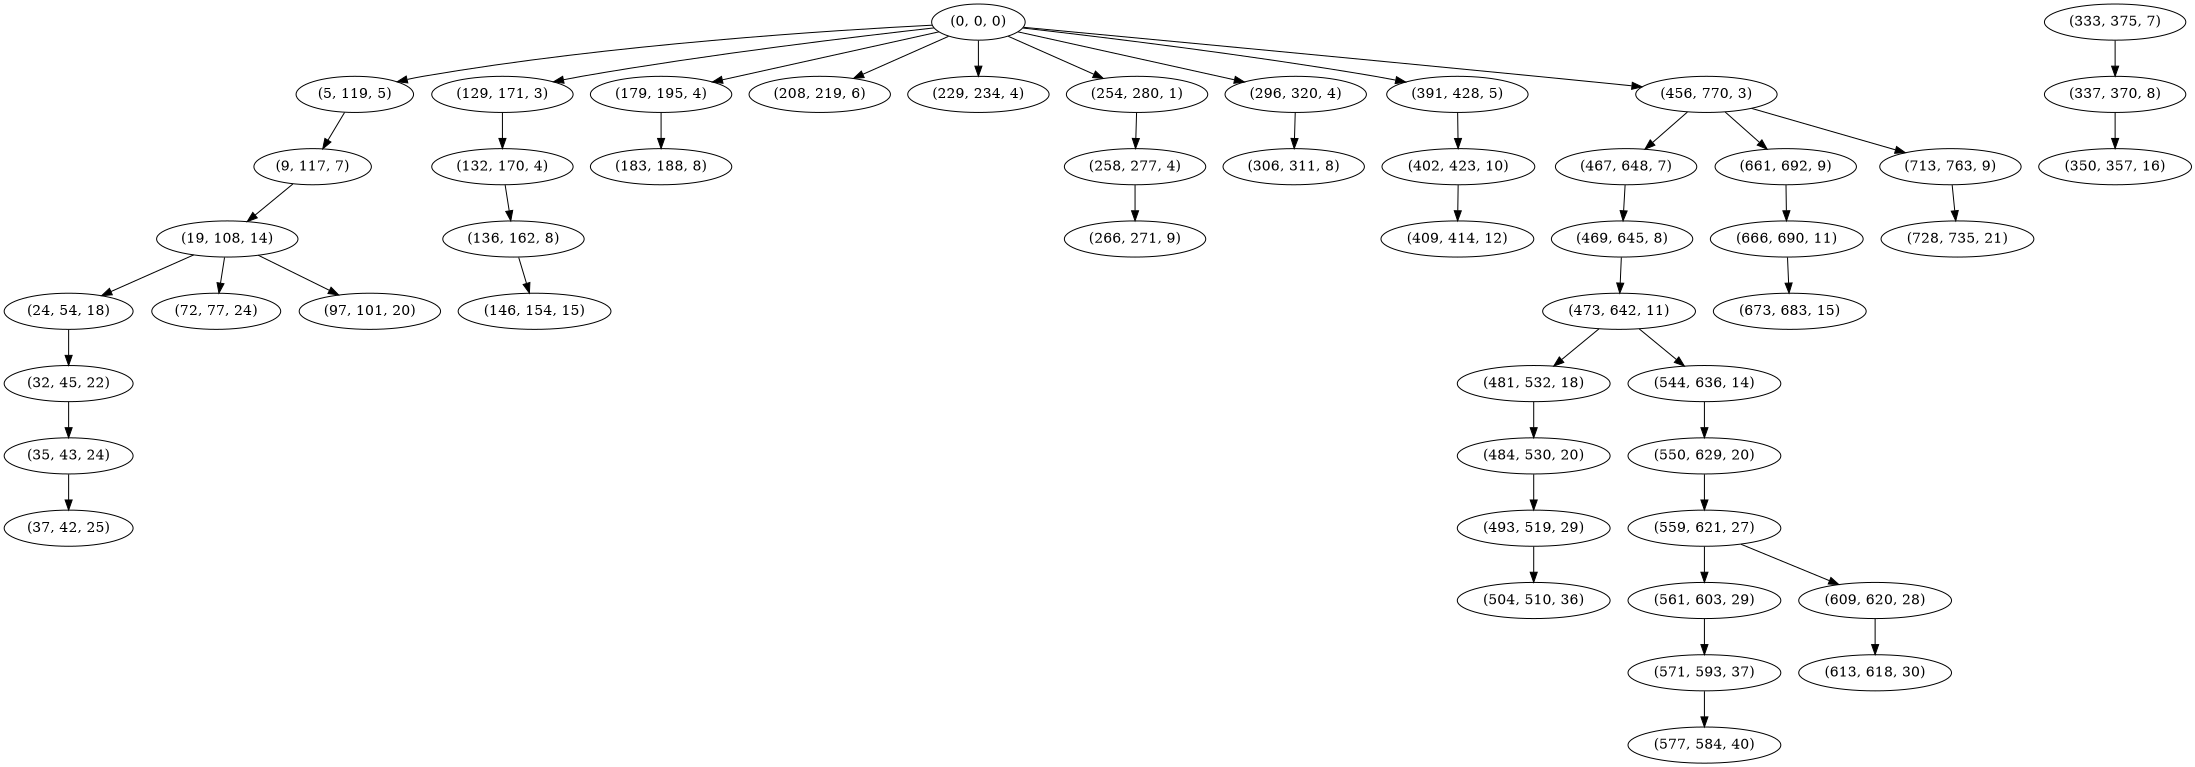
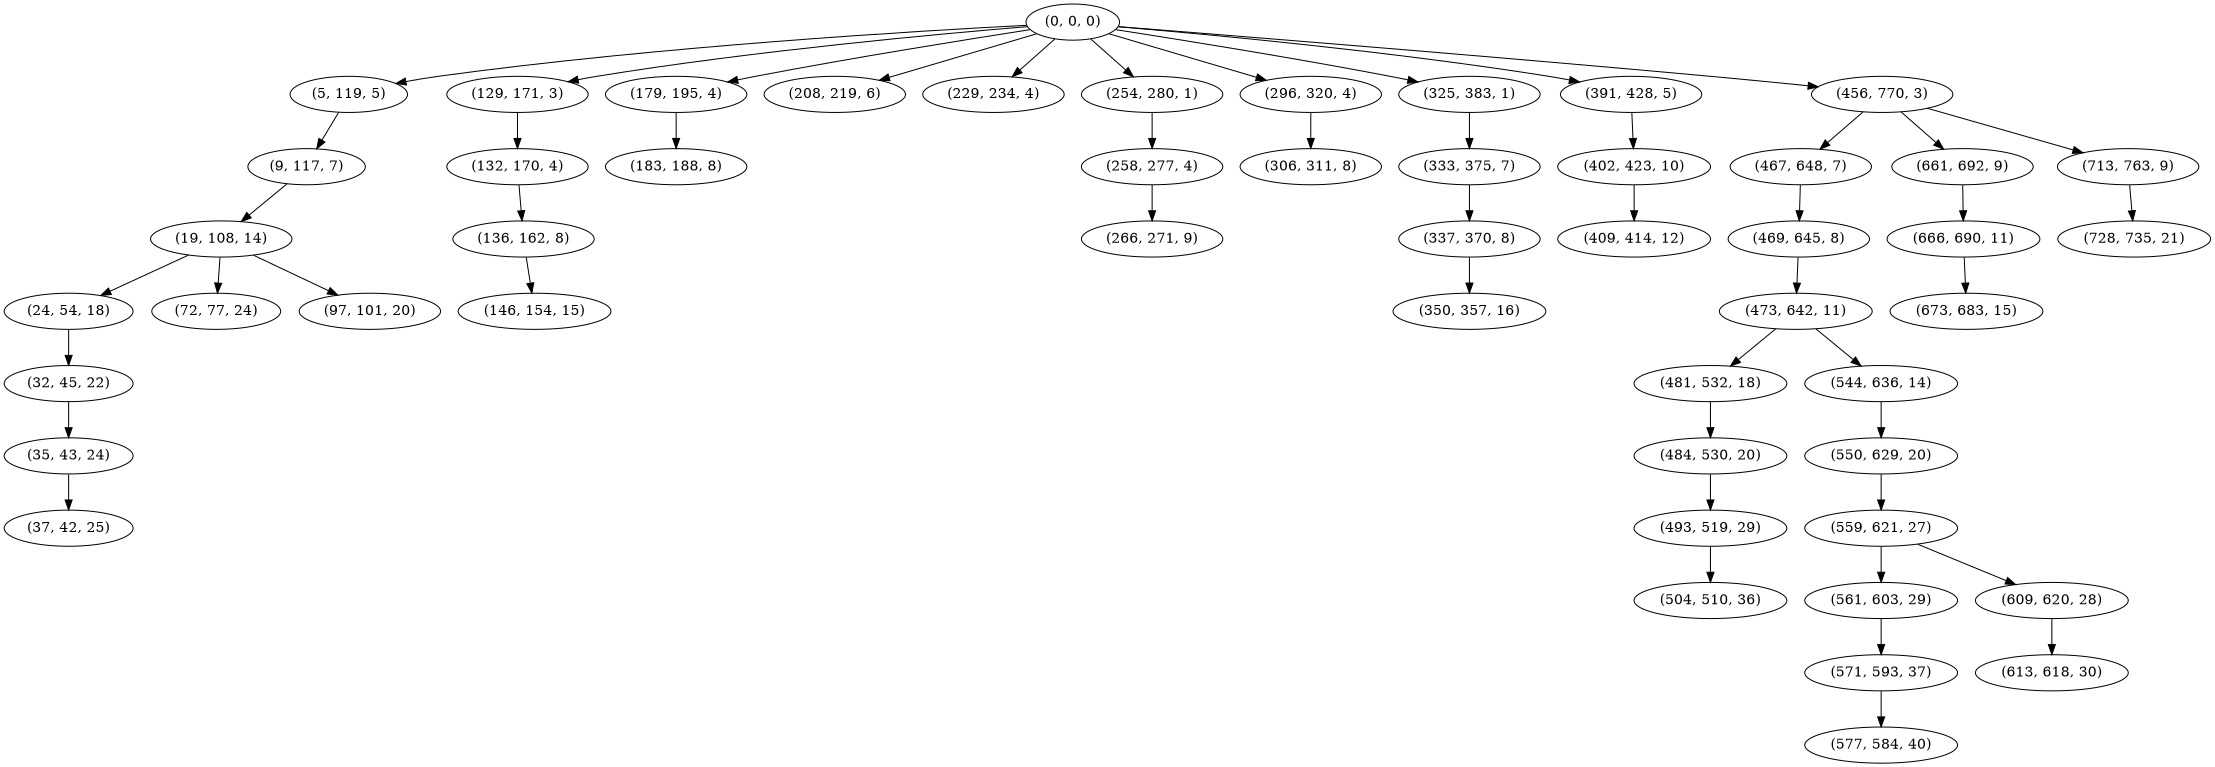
none -> (1469, 94)
